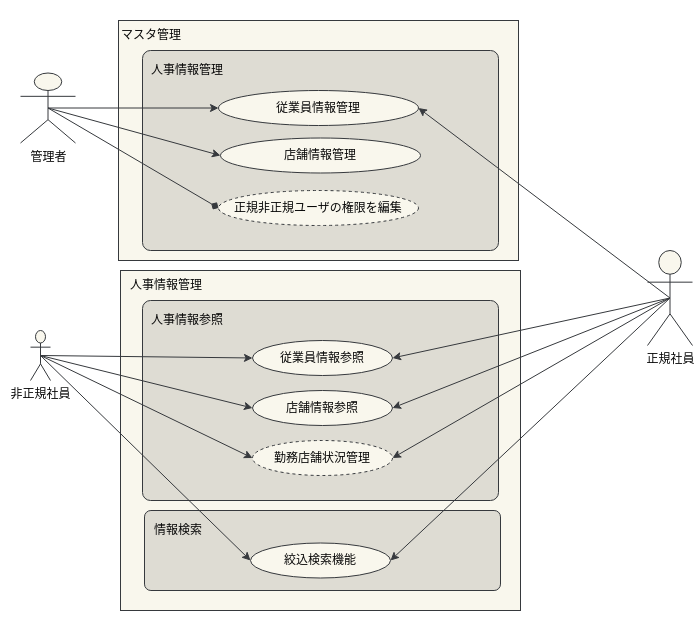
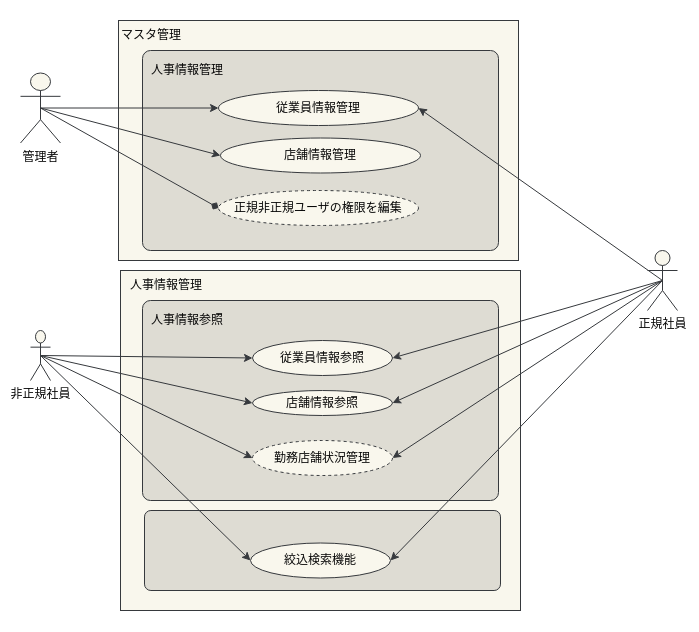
(48, 108) -> (41, 108)
(670, 298) -> (663, 281)
(323, 408) -> (323, 403)
(179, 531) -> none
